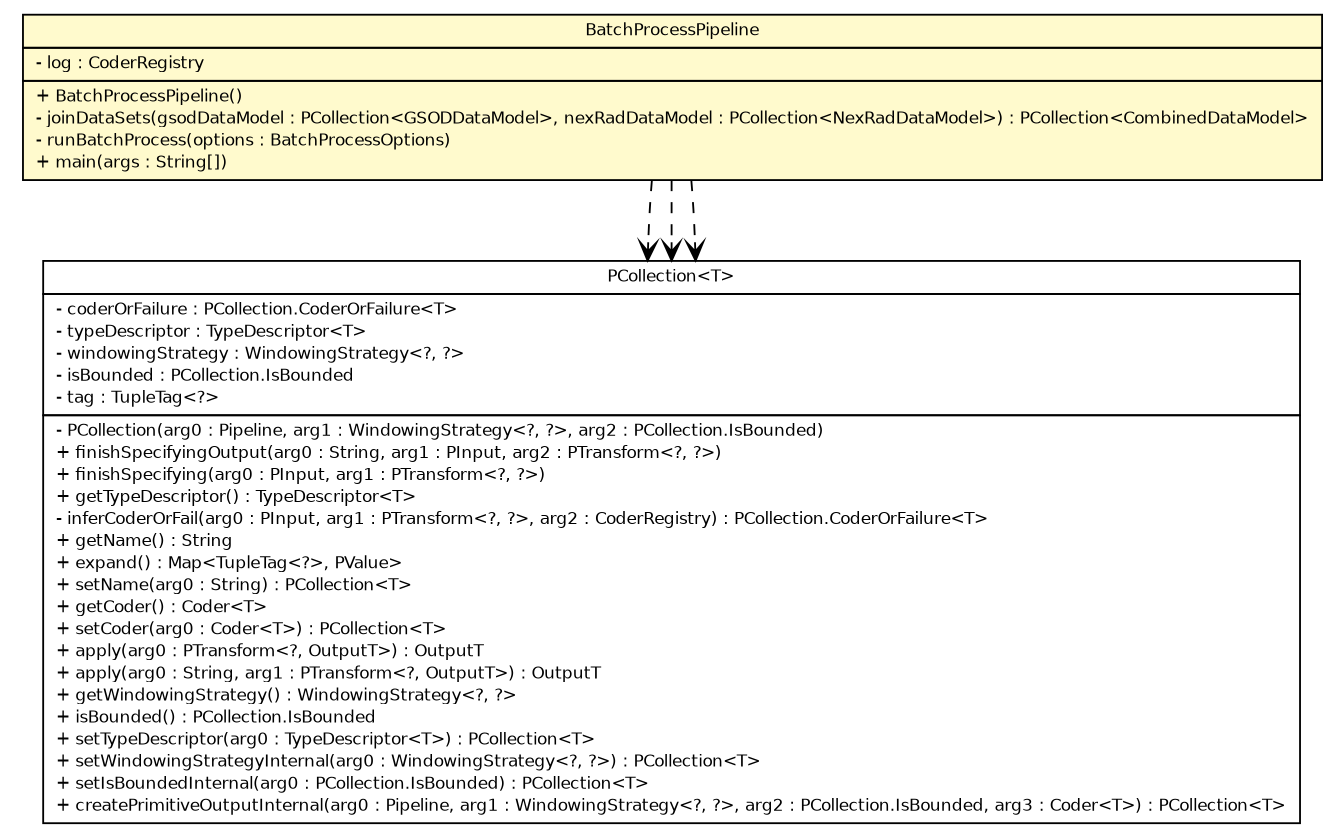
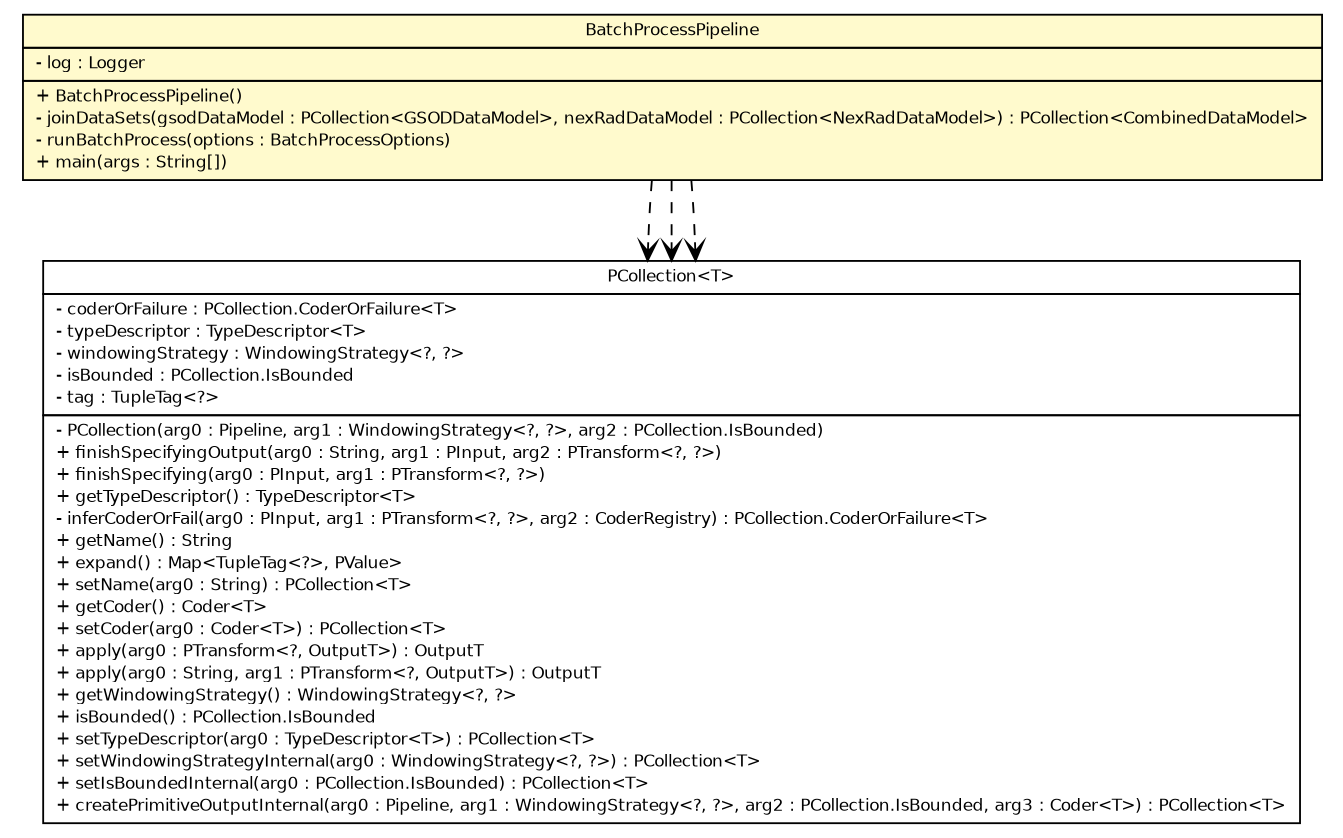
(120, 63) -> (91, 63)
